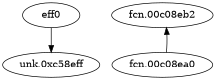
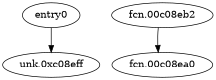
(51, 15) -> (51, 15)
(167, 43) -> (158, 36)
(51, 65) -> (51, 65)
